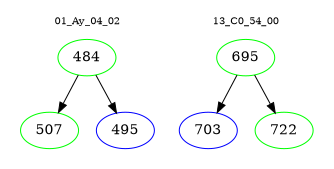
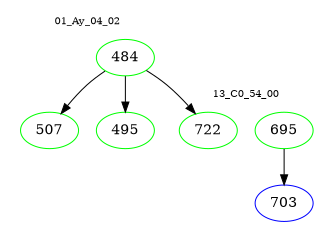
(262, 90) -> (178, 95)
(125, 130) -> (125, 130)
